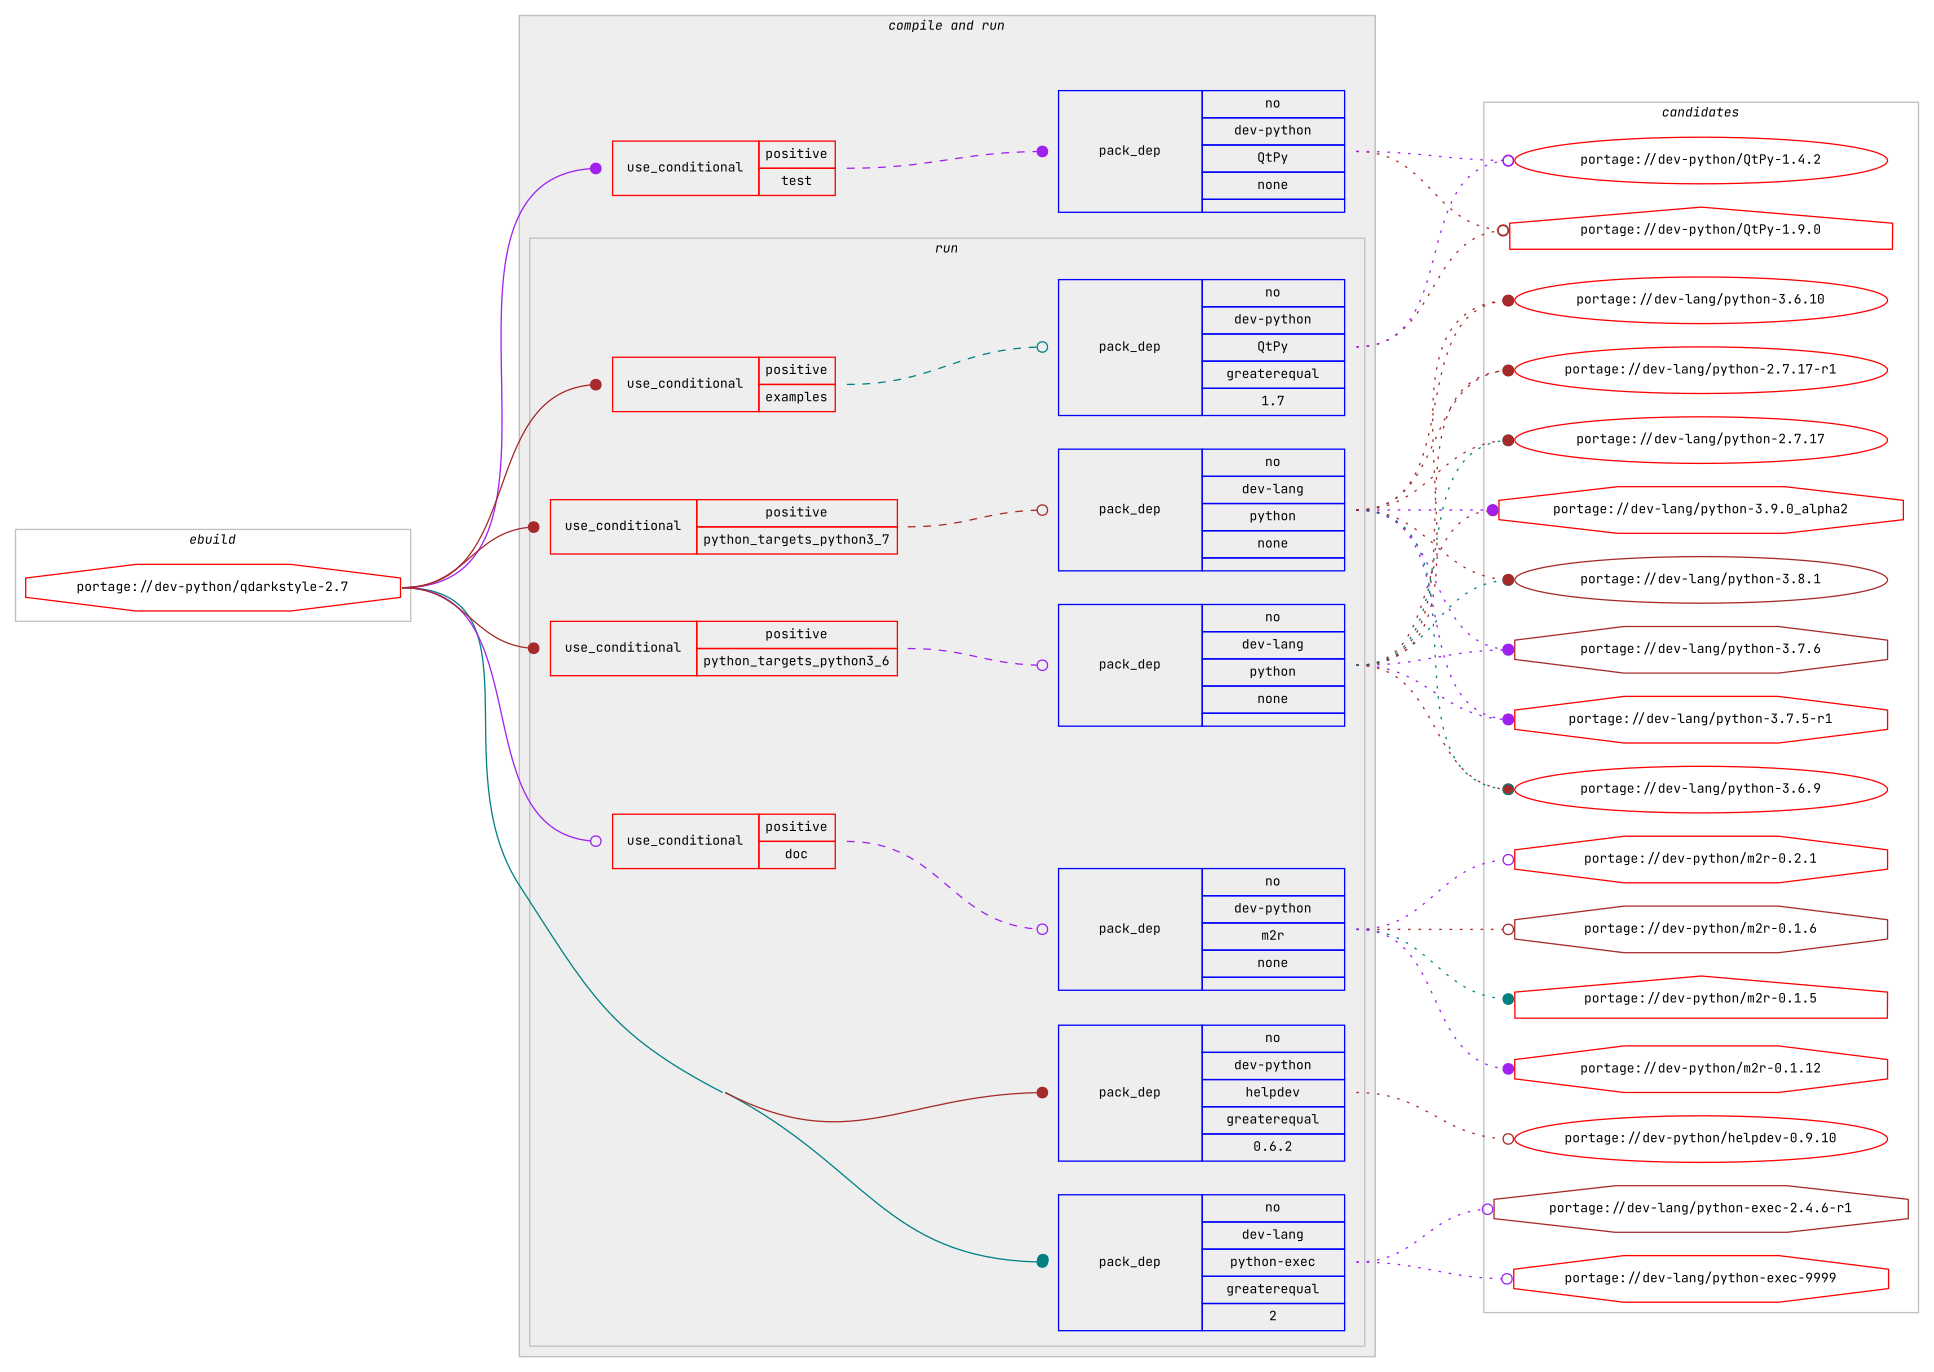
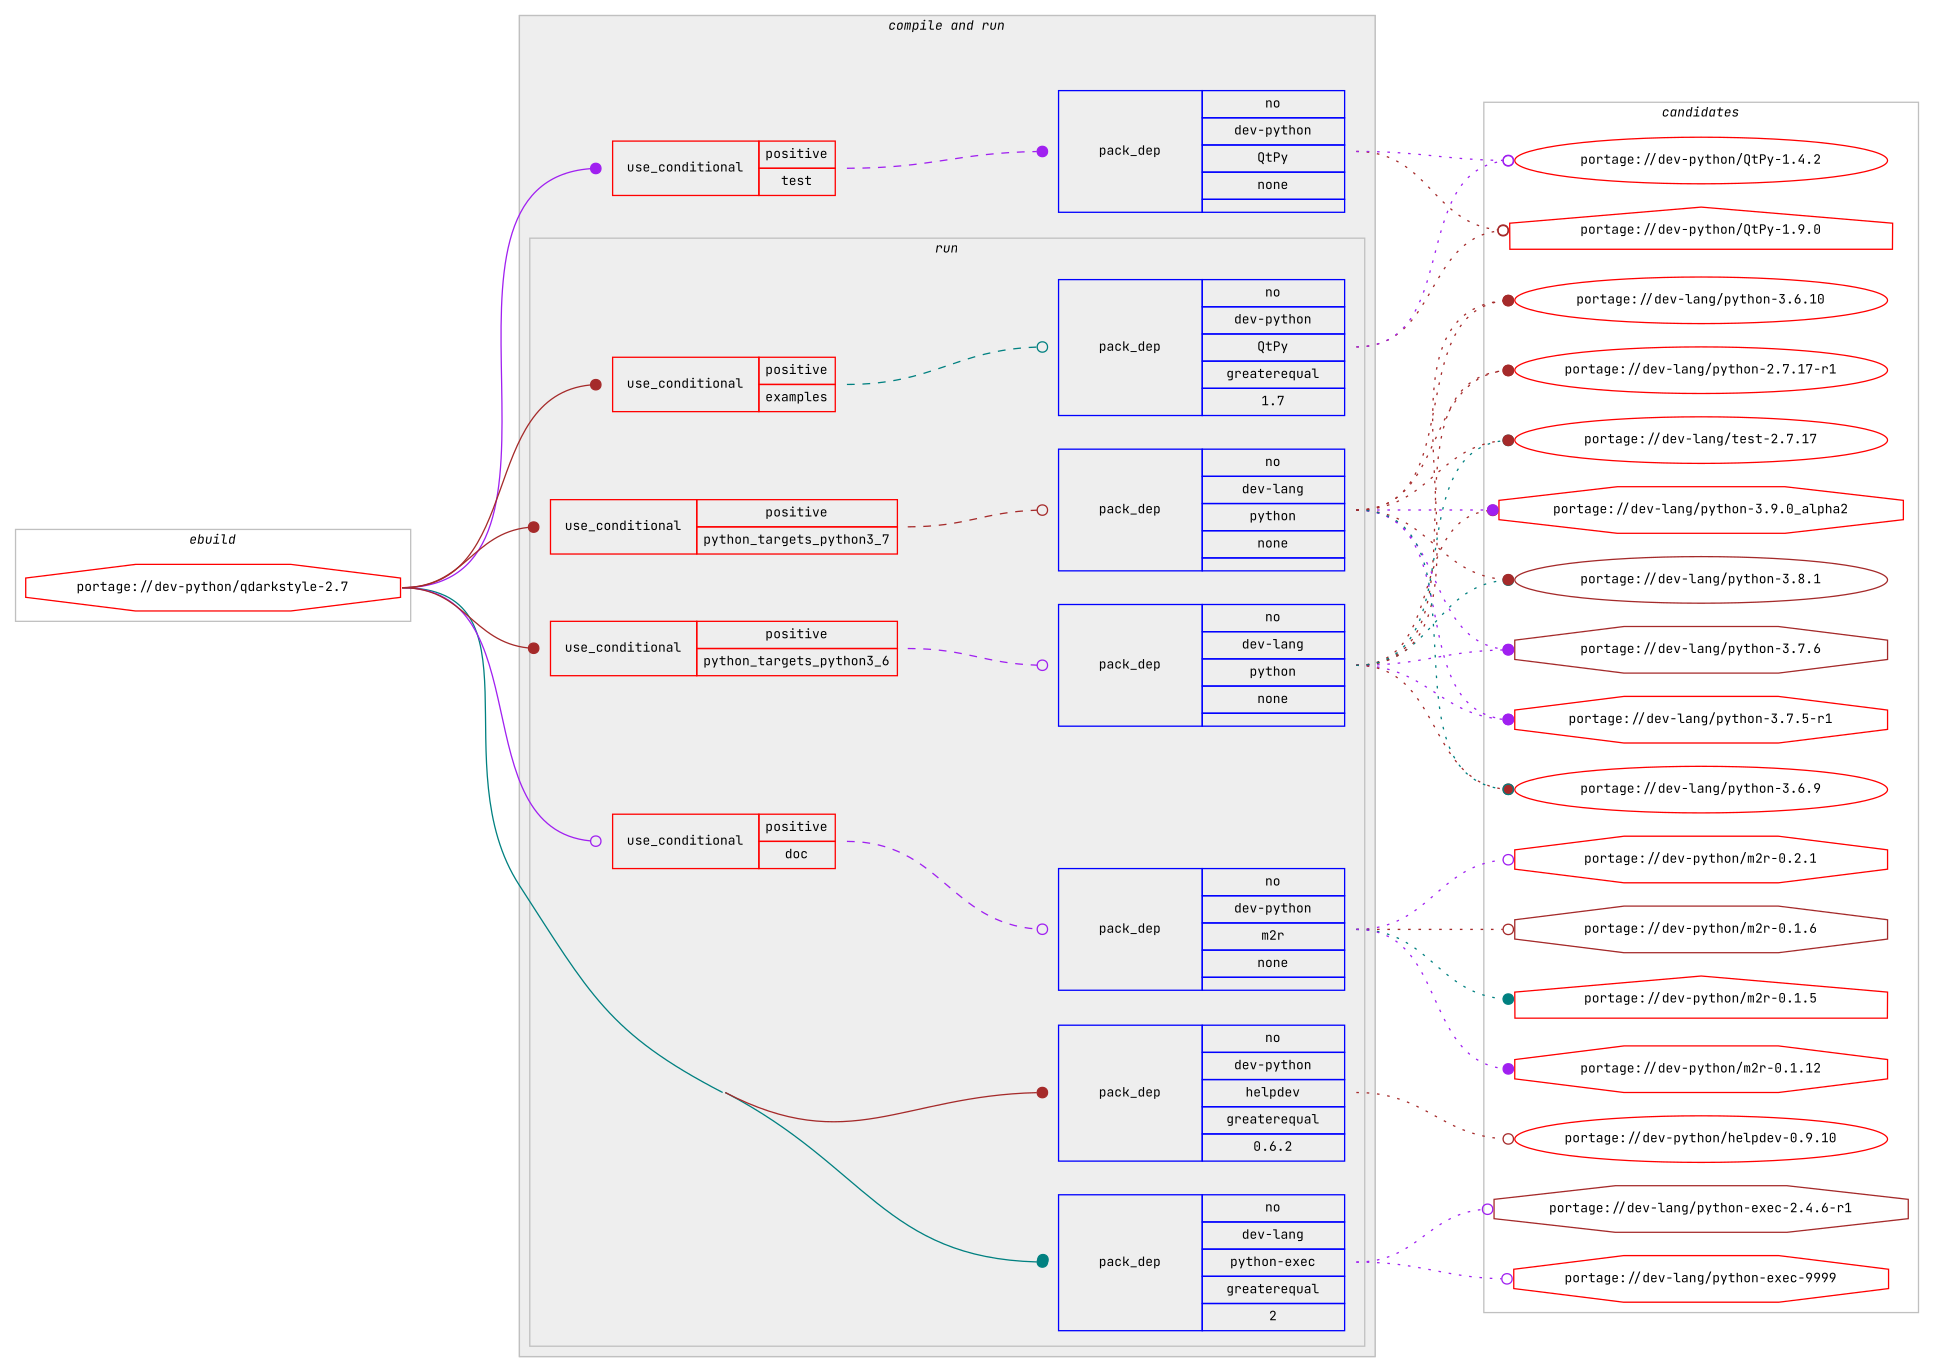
(1701, 440) -> (1701, 440)
